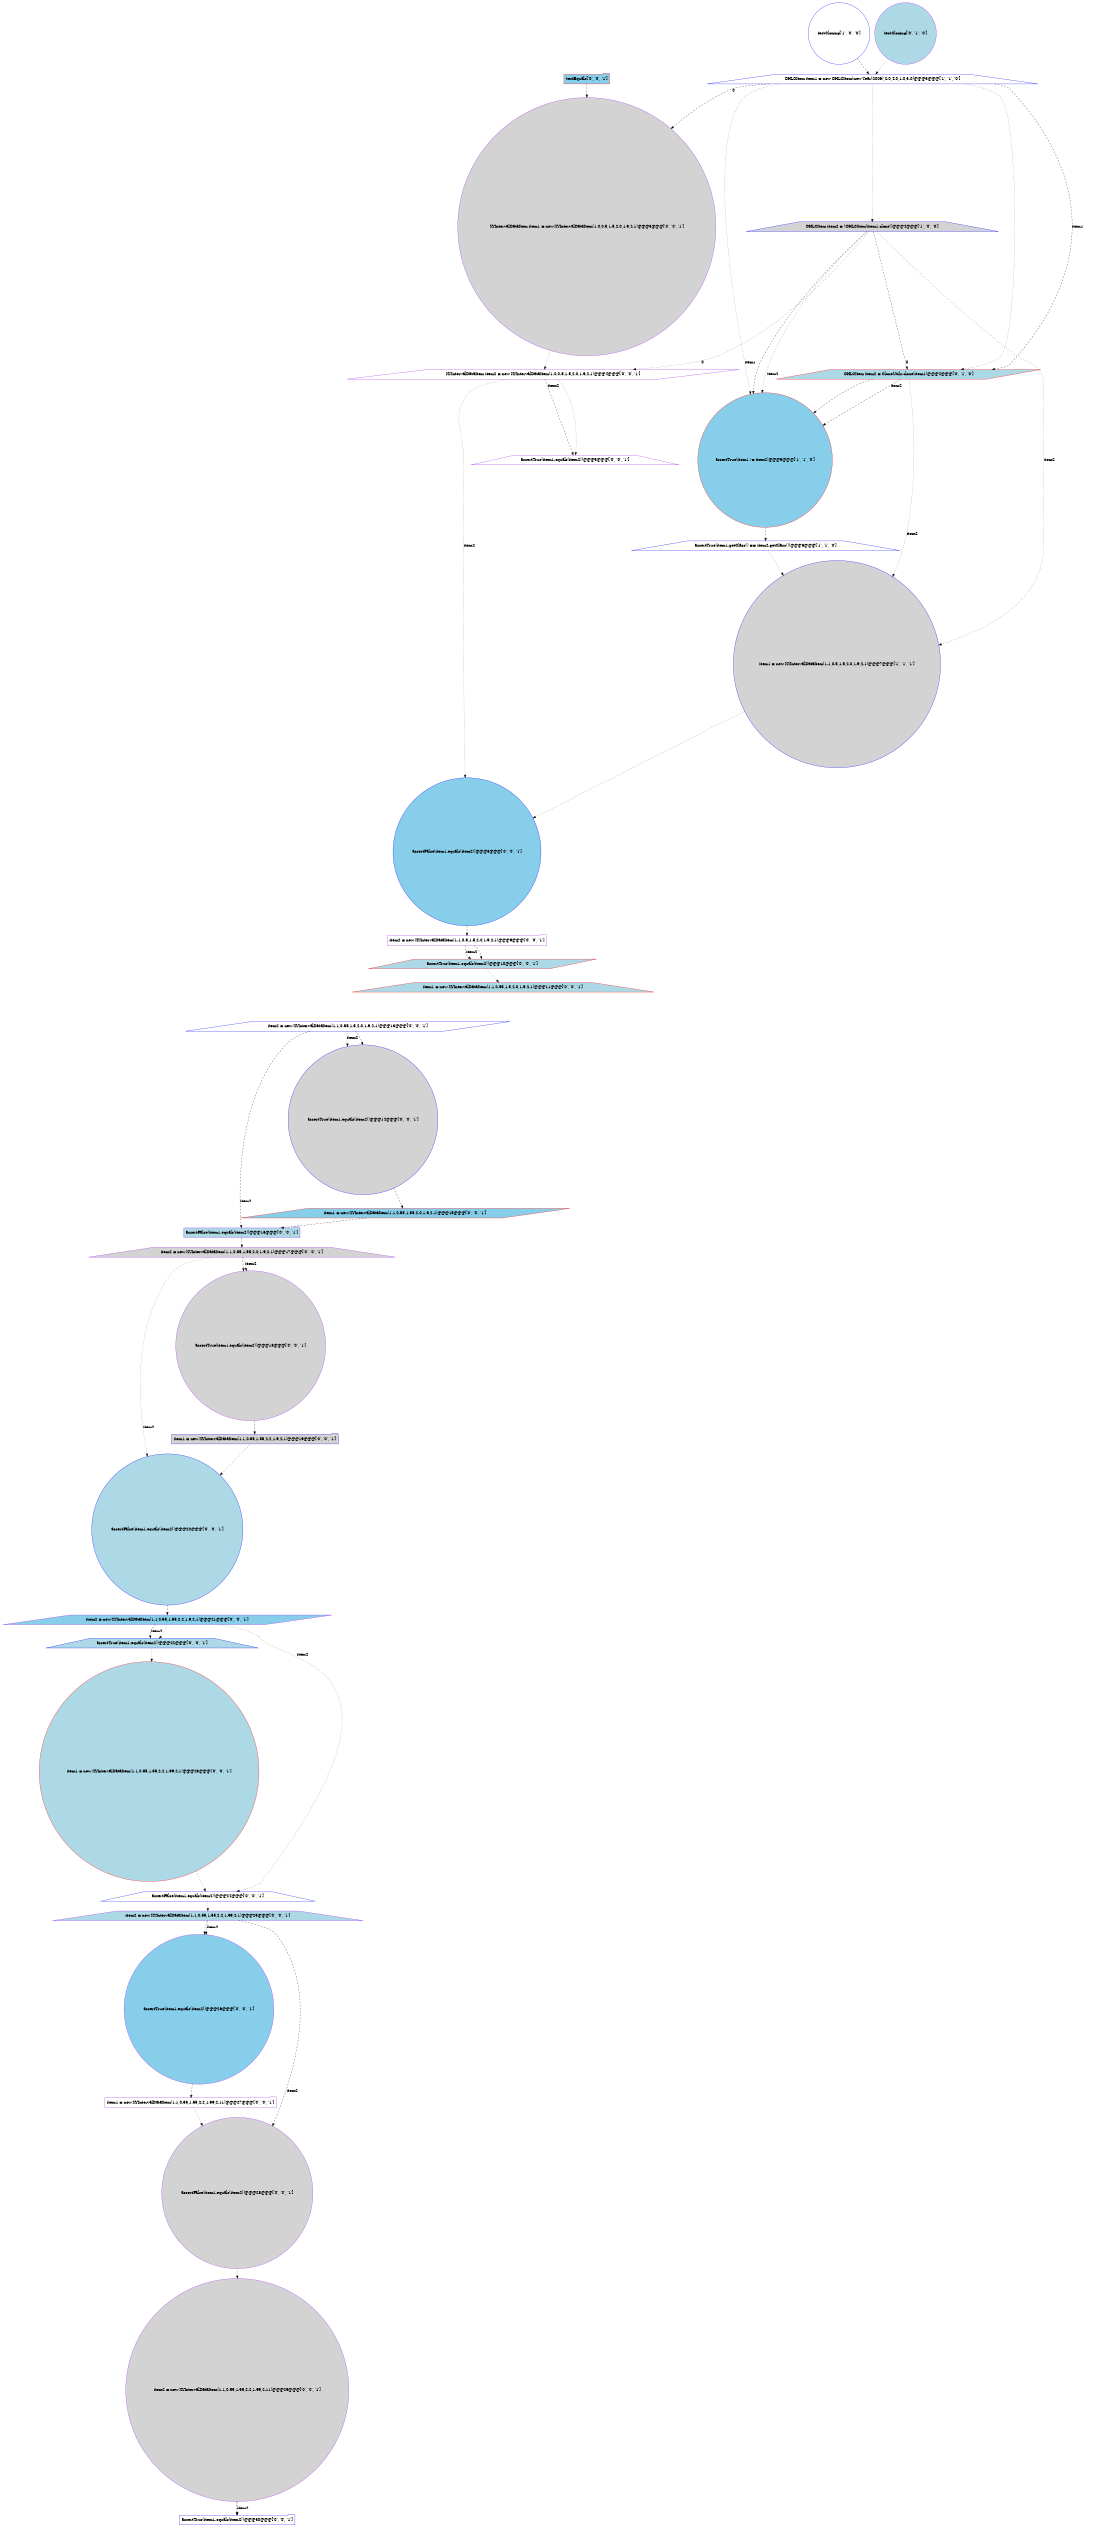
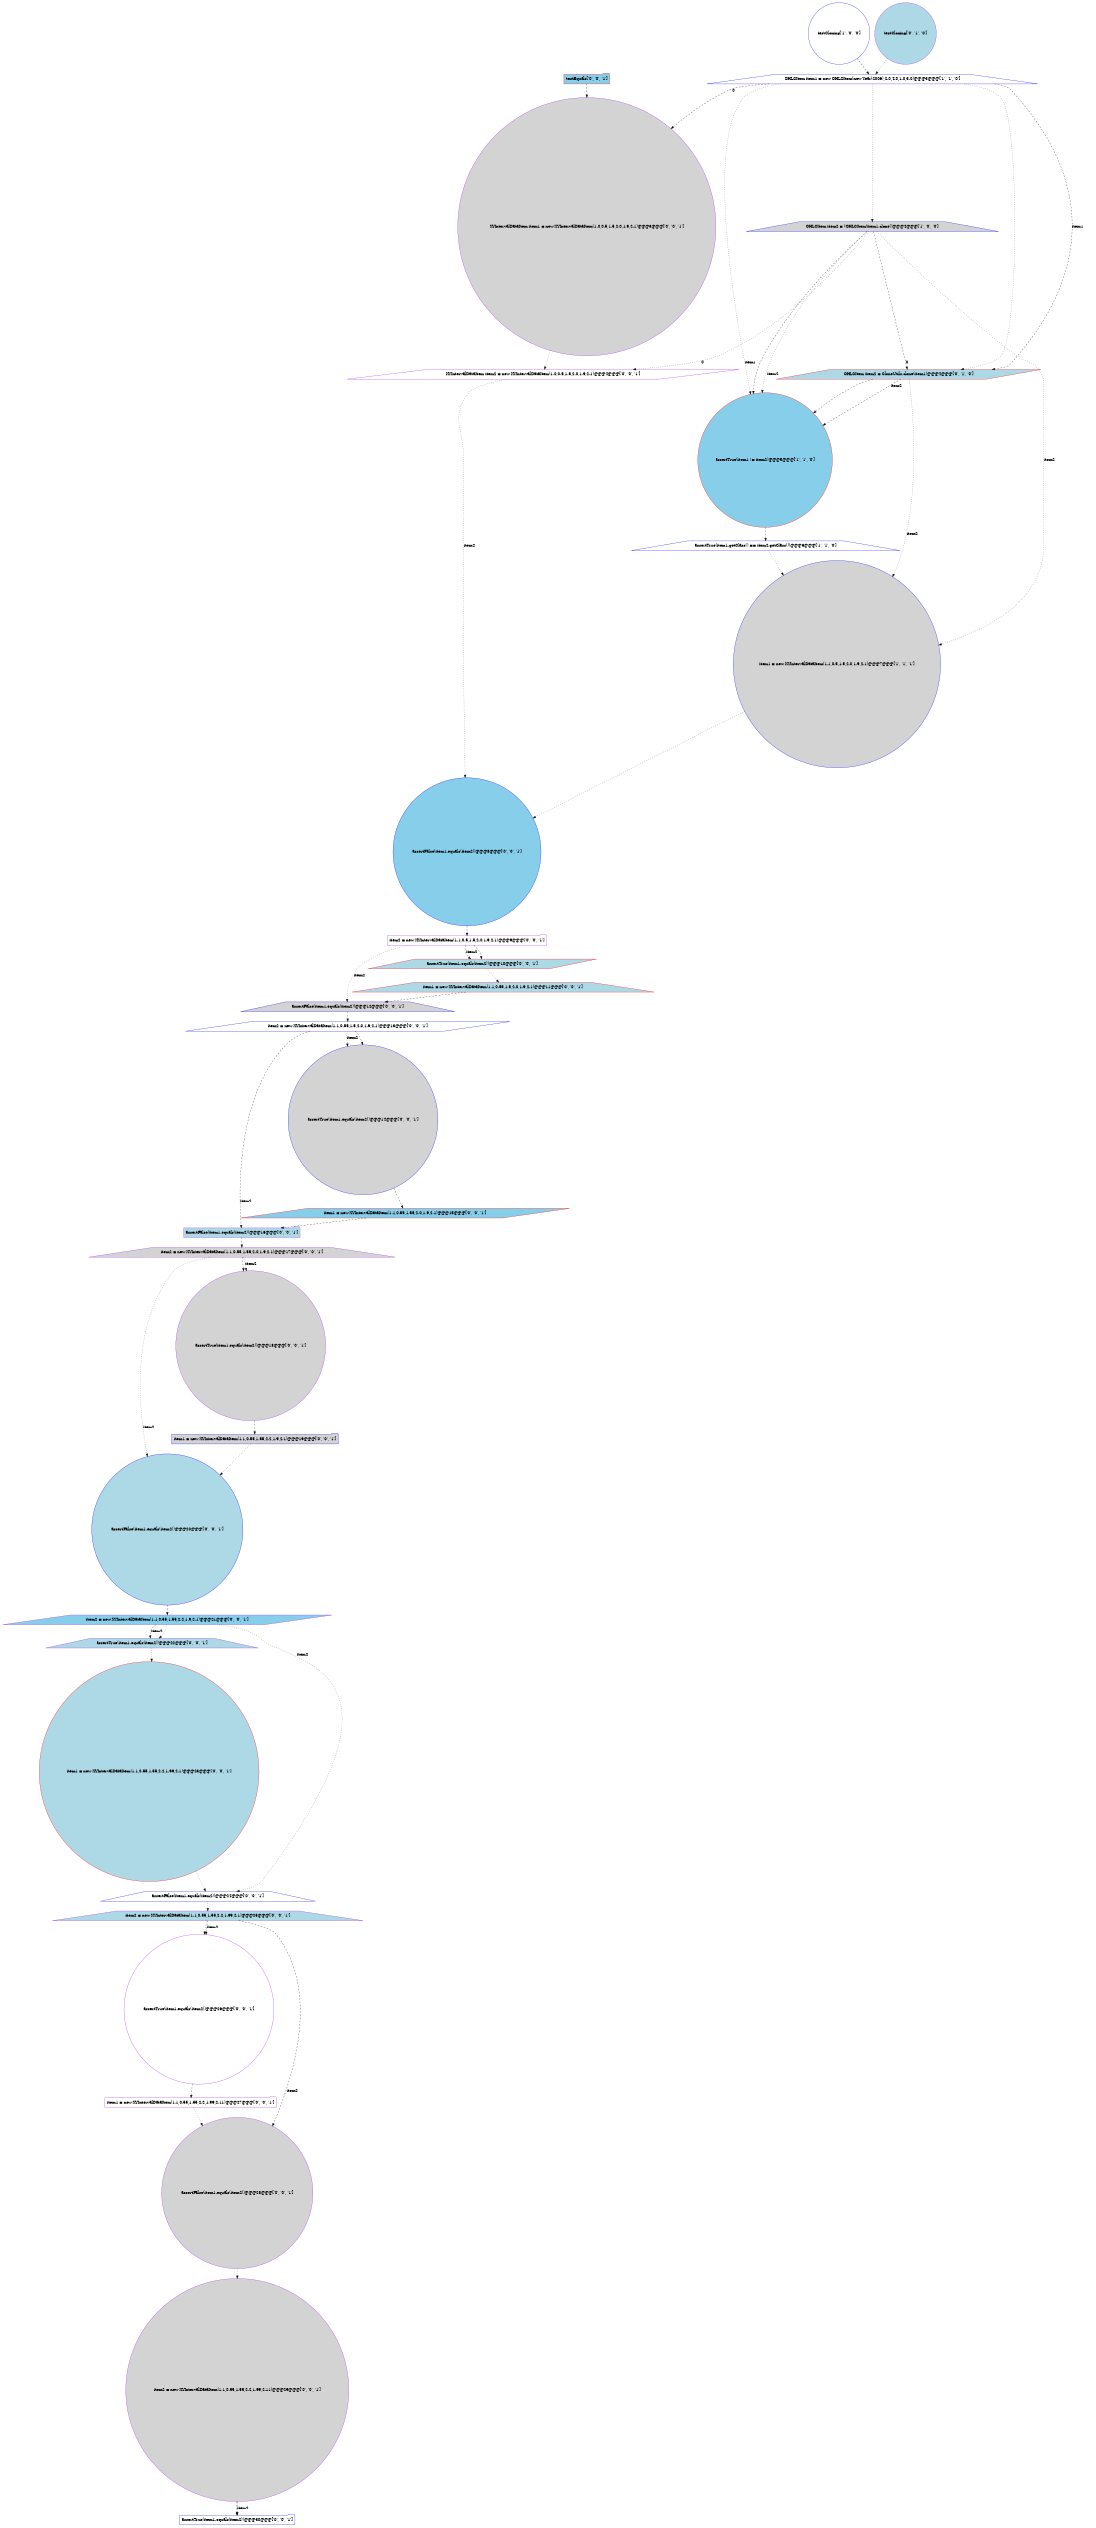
(575, 460) -> none
none -> (348, 1007)
(152, 1643) -> (152, 1643)
(199, 2009) -> (199, 2009)
